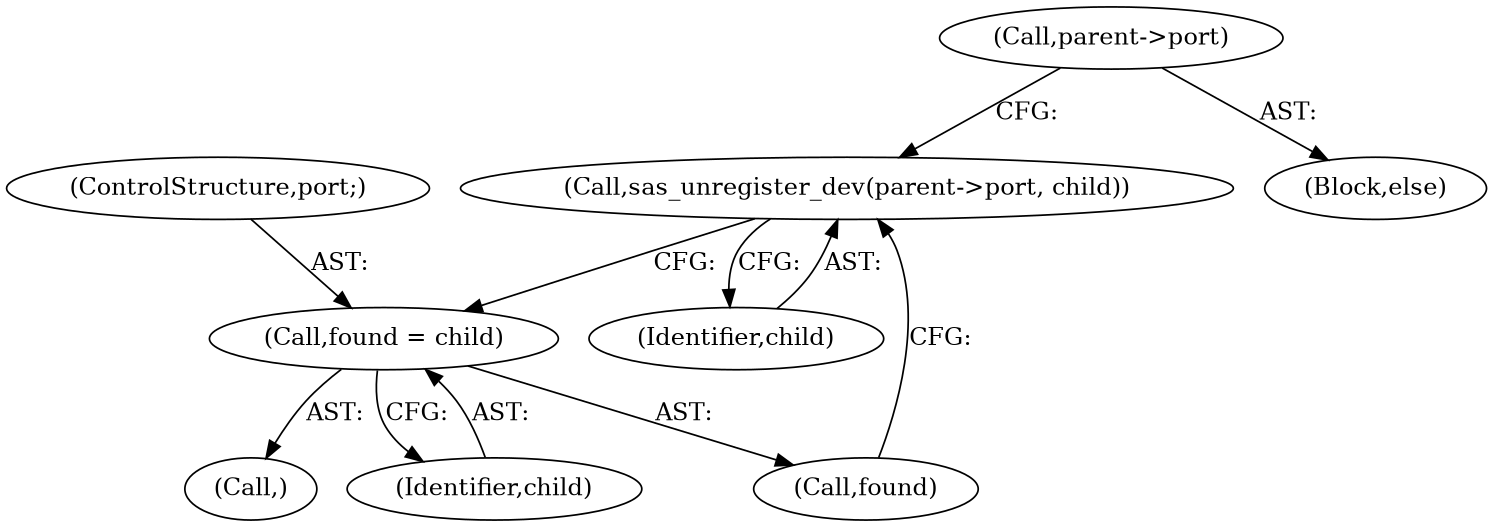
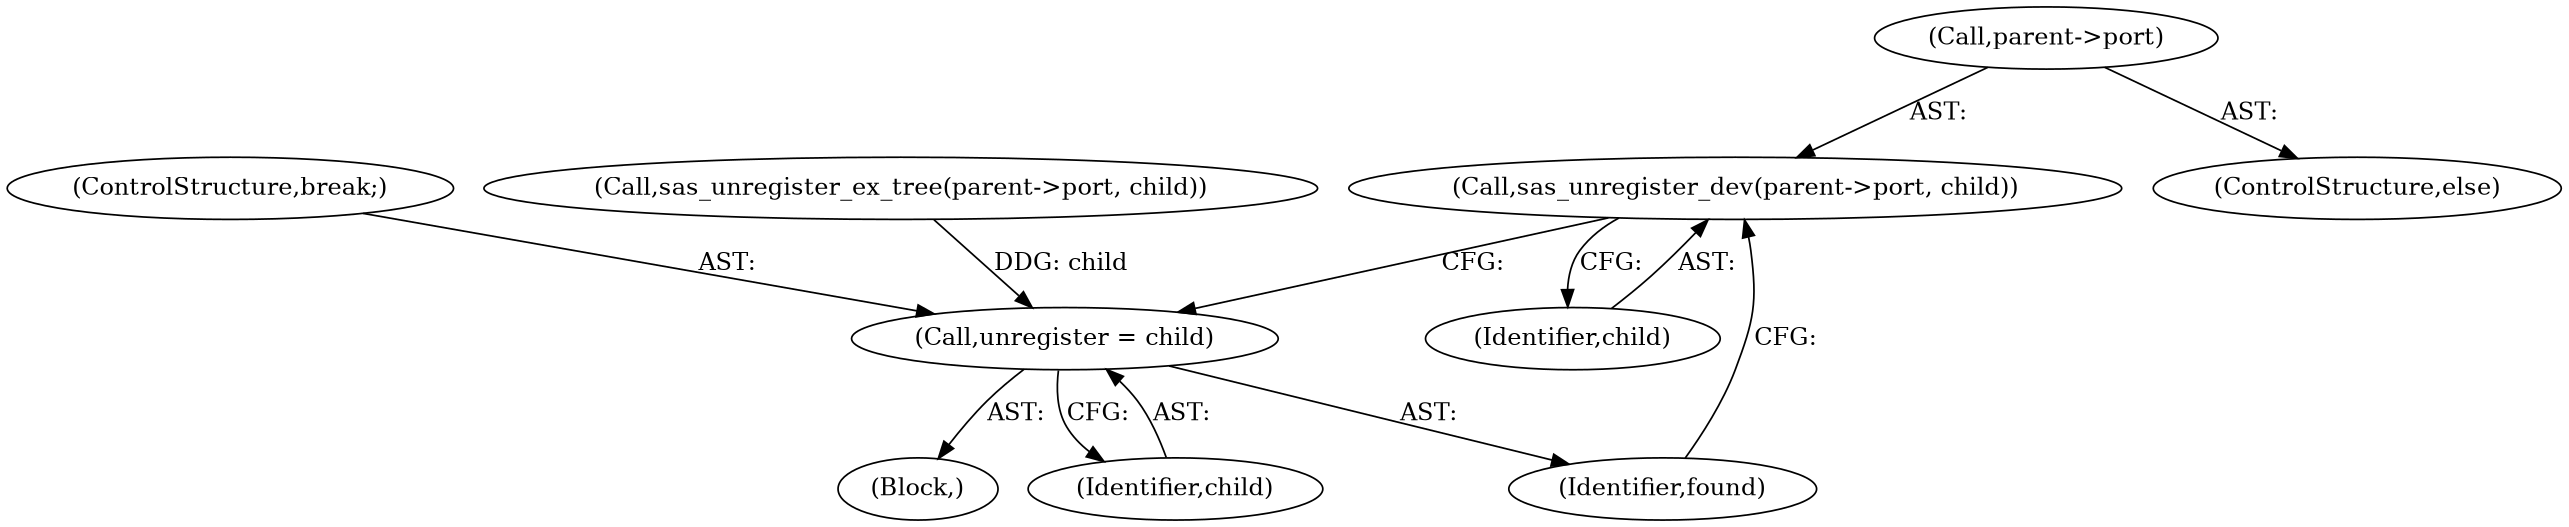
(1031, 113) -> (1943, 113)
(218, 188) -> (230, 188)
none -> (901, 188)
(1376, 188) -> (2357, 188)
(384, 339) -> (1065, 339)
(251, 489) -> (918, 489)
(866, 489) -> (1663, 489)
